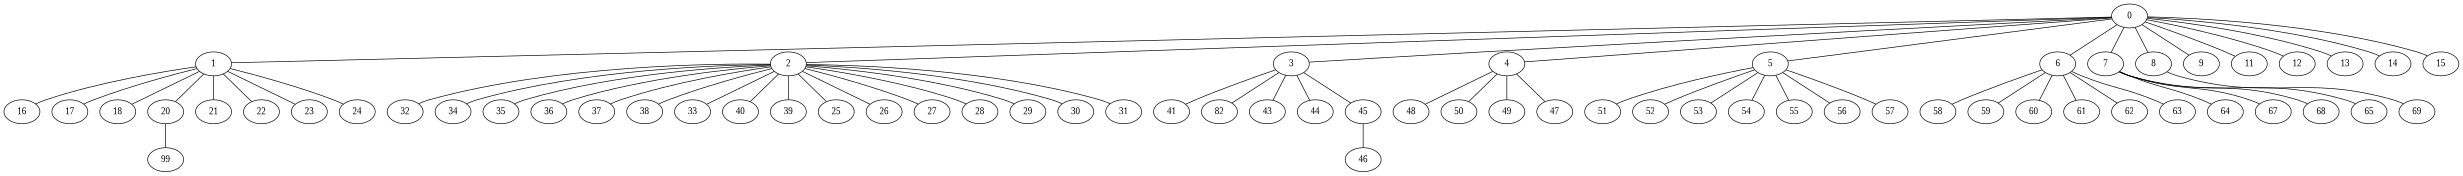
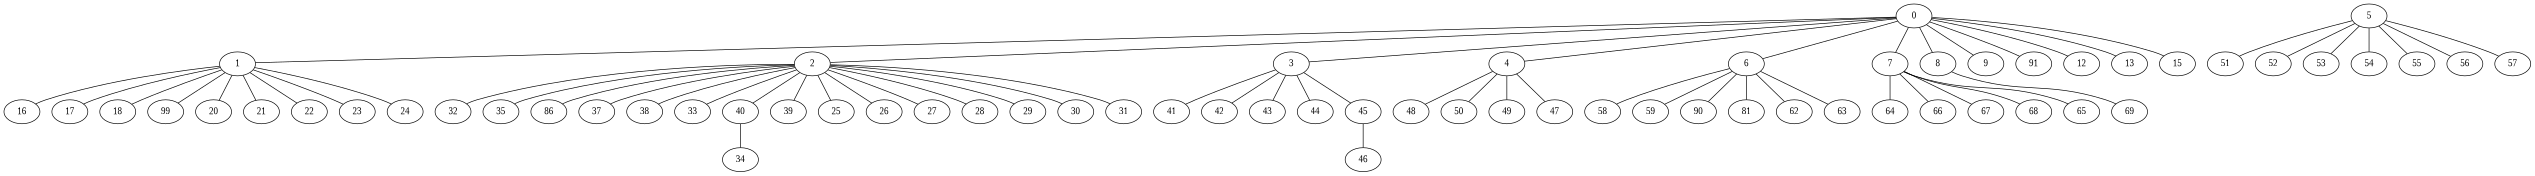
(1950, 40) -> none
(2249, 64) -> (2034, 64)
(2393, 64) -> none
(617, 74) -> (740, 136)
(549, 112) -> (549, 112)
(1219, 112) -> (1219, 112)
none -> (1938, 112)
(2034, 112) -> (1698, 112)
(2082, 112) -> (1746, 112)
(166, 136) -> (202, 88)
